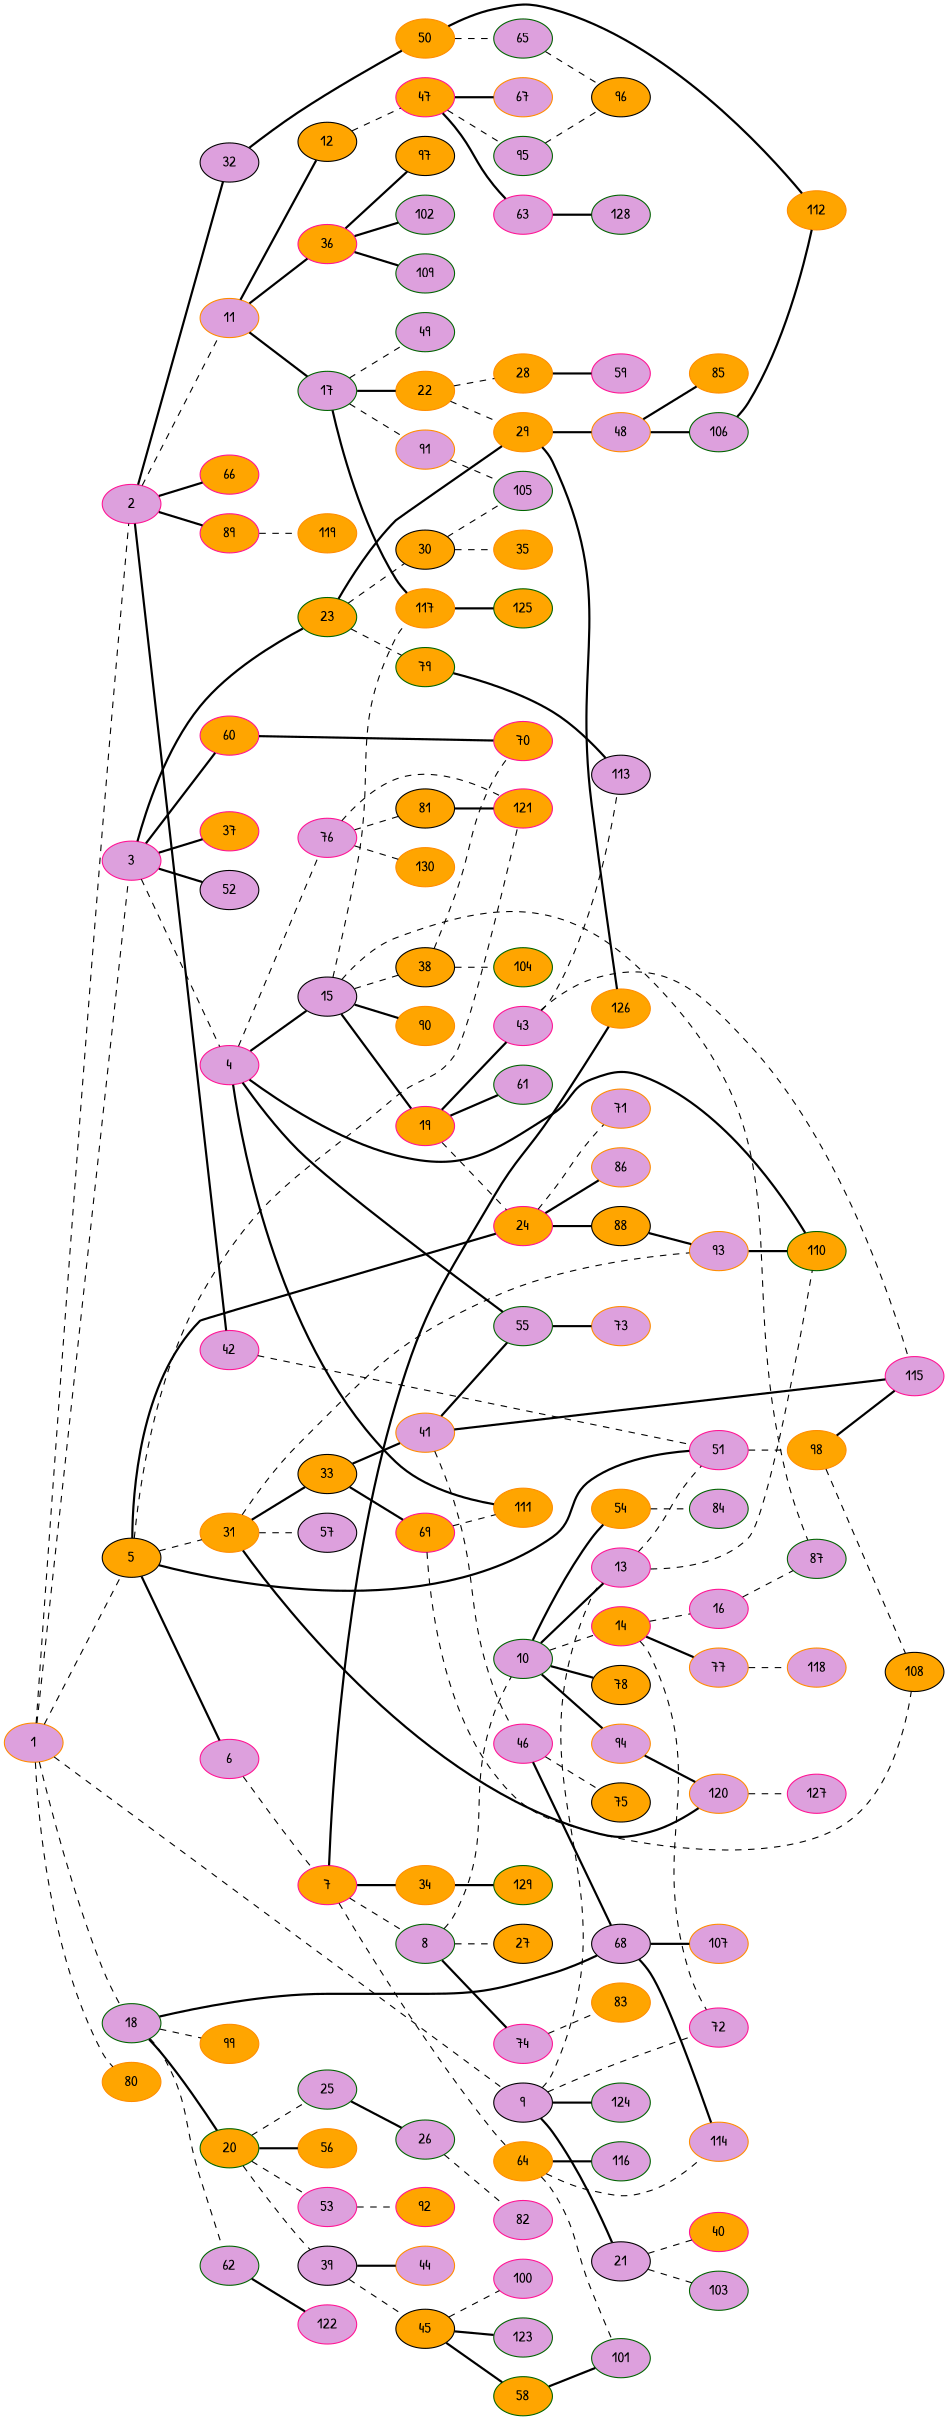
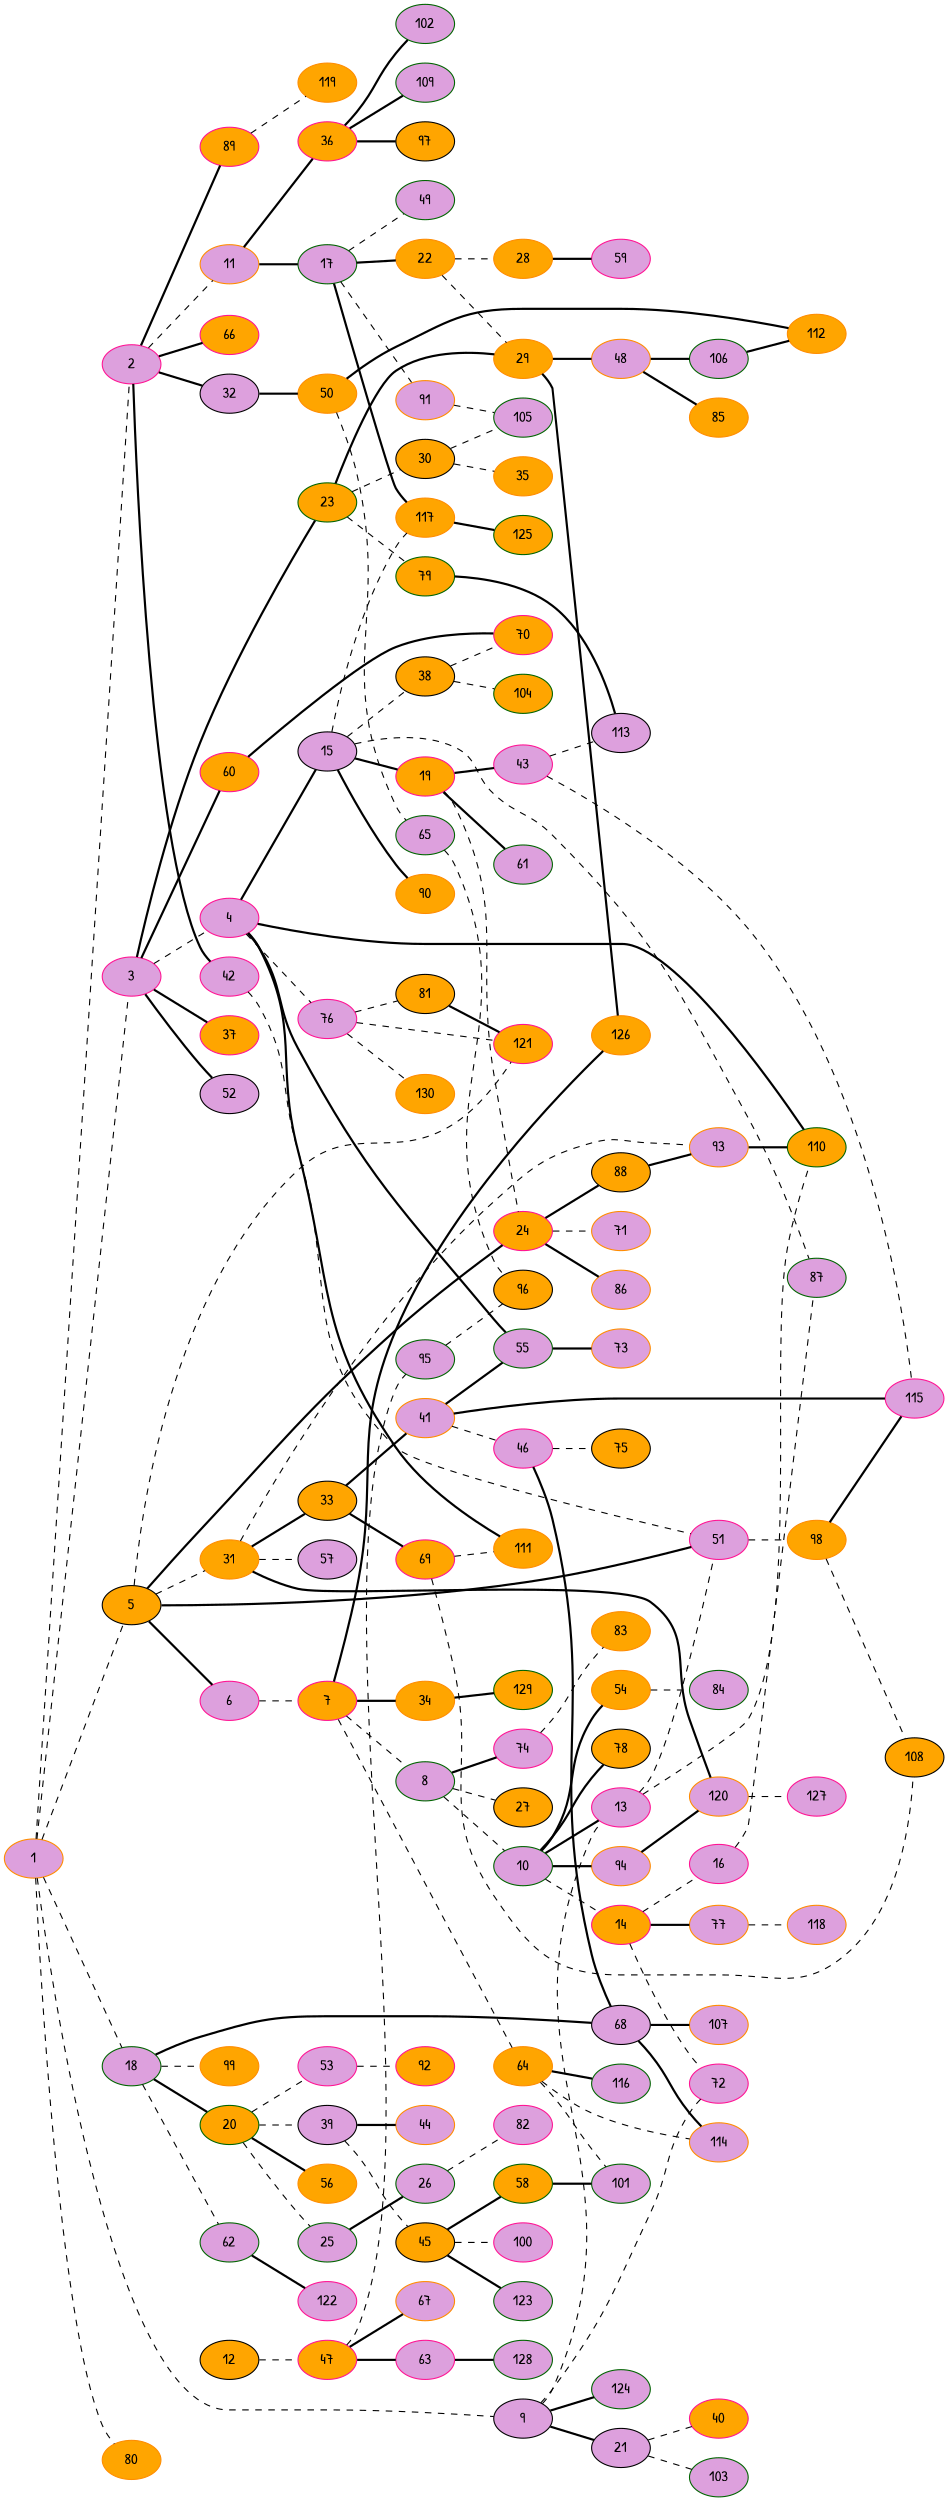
(278, 230) -> none
